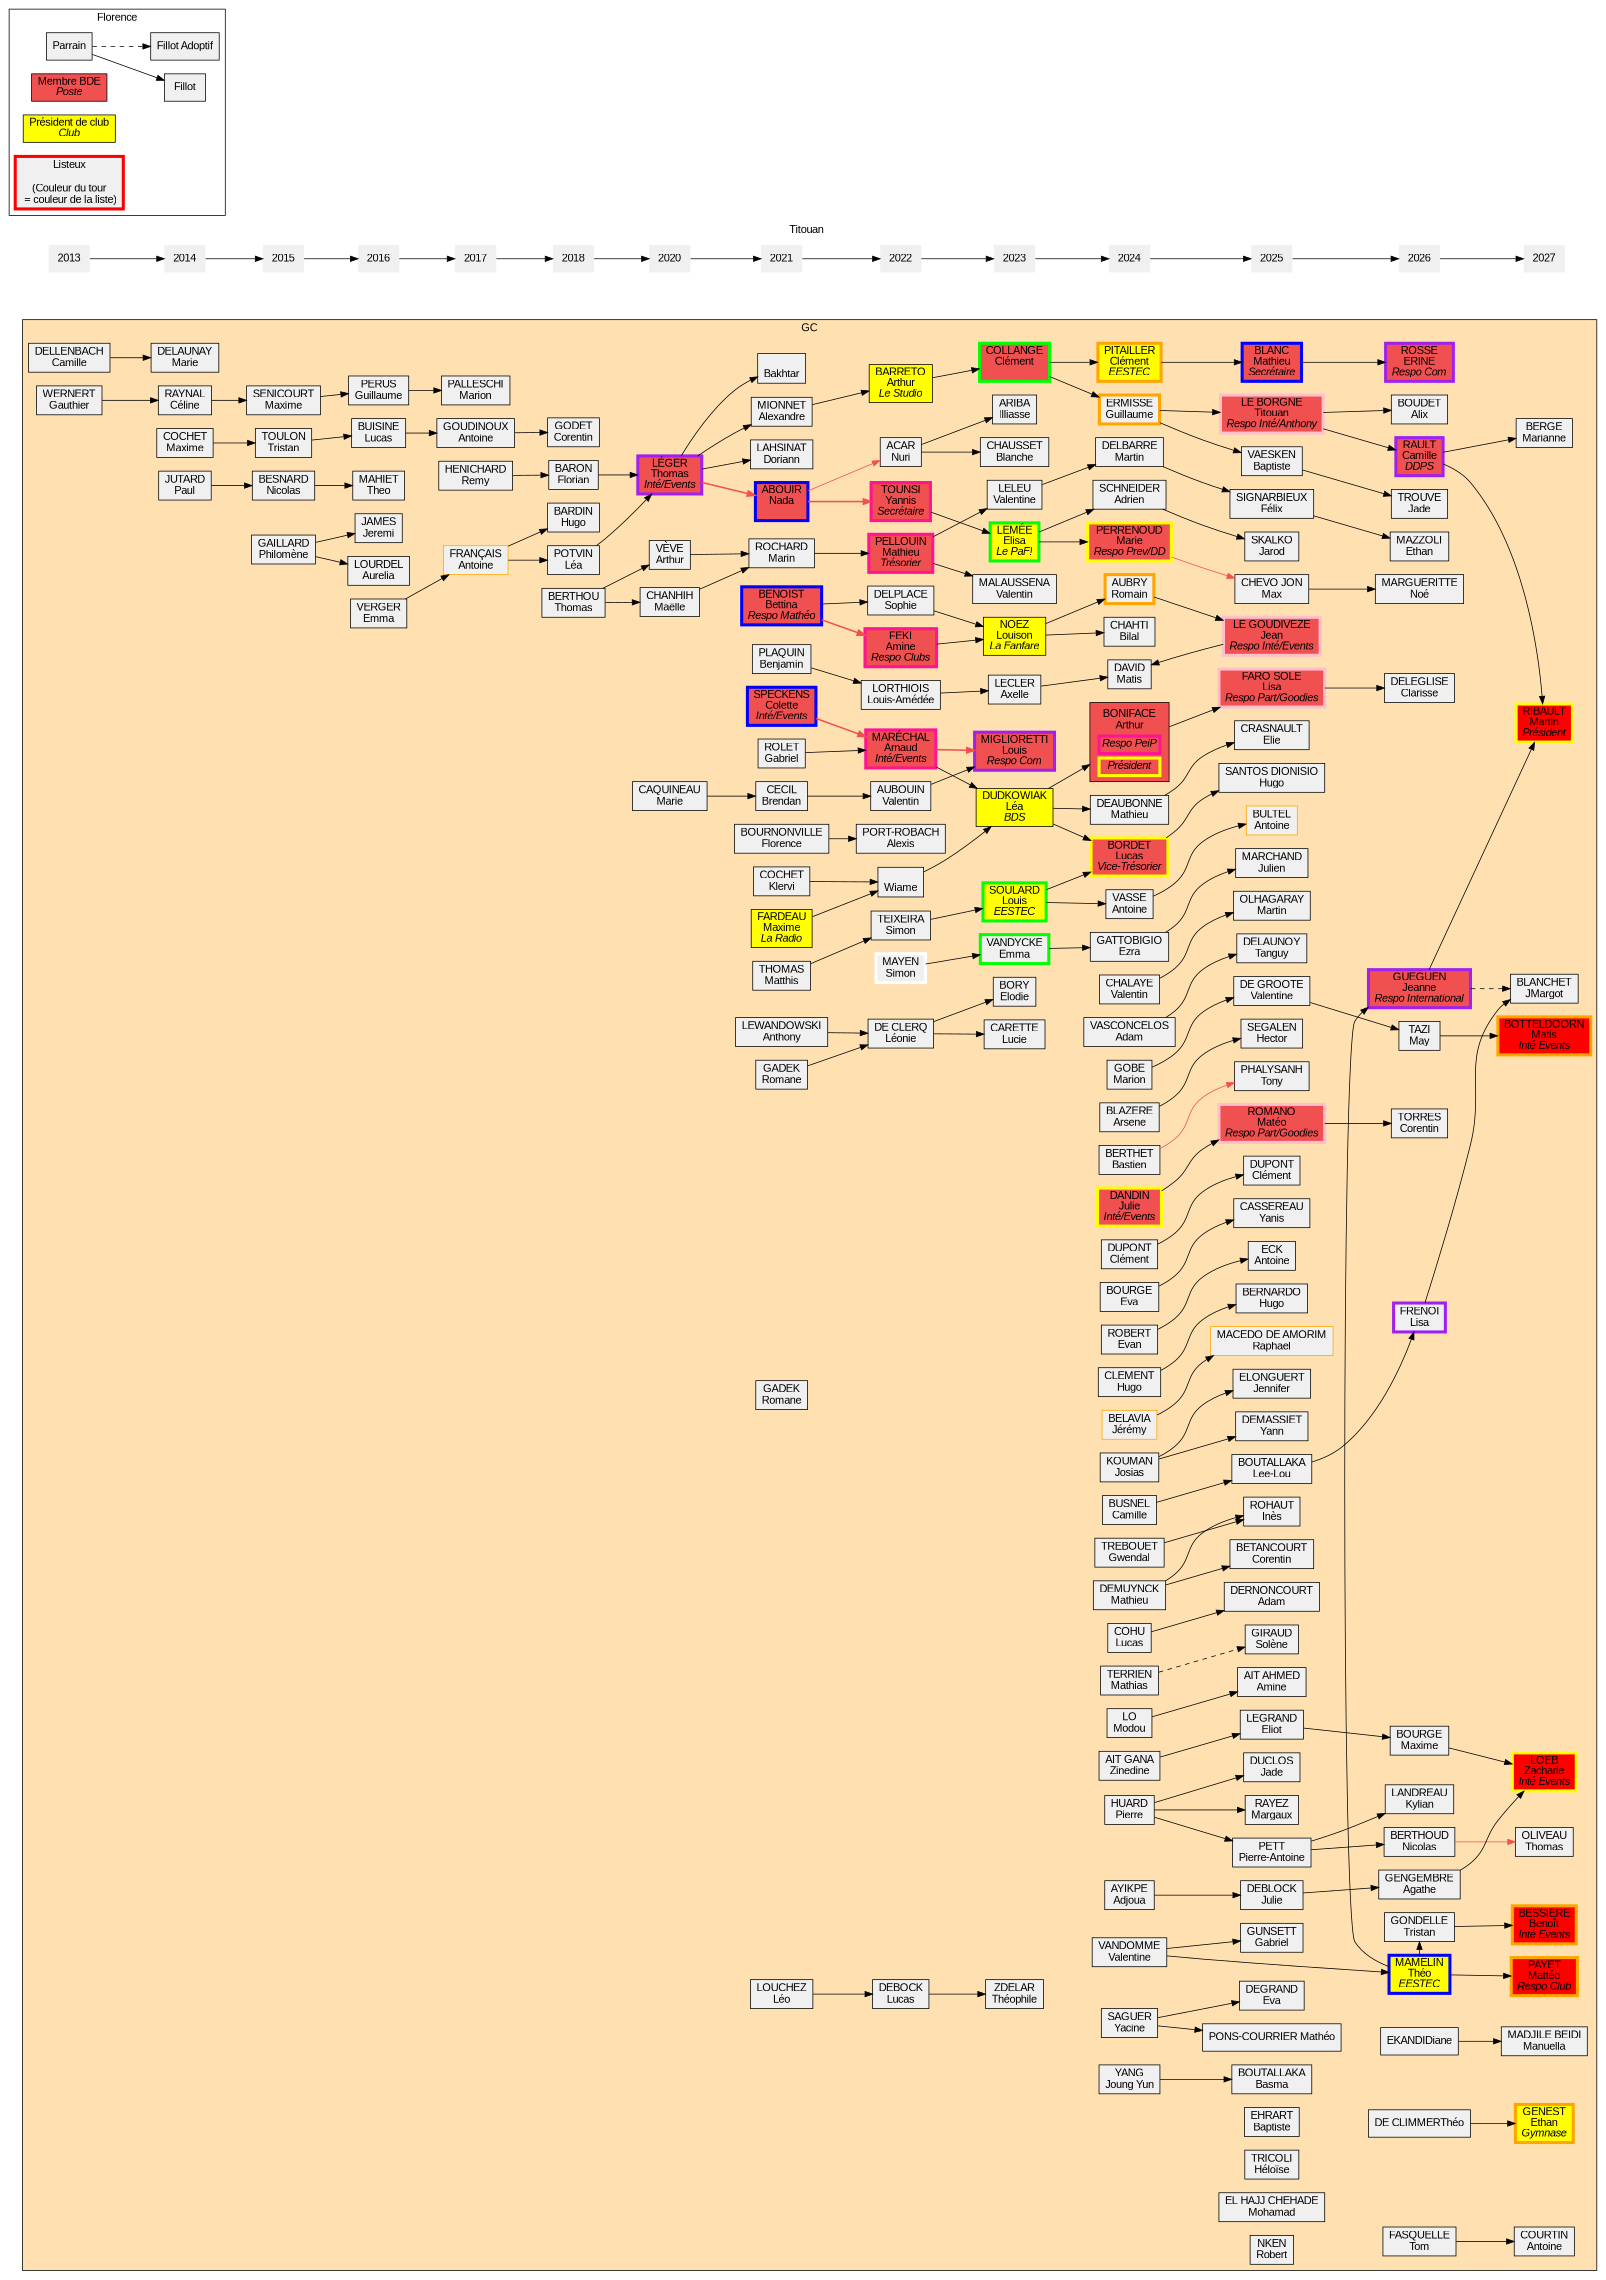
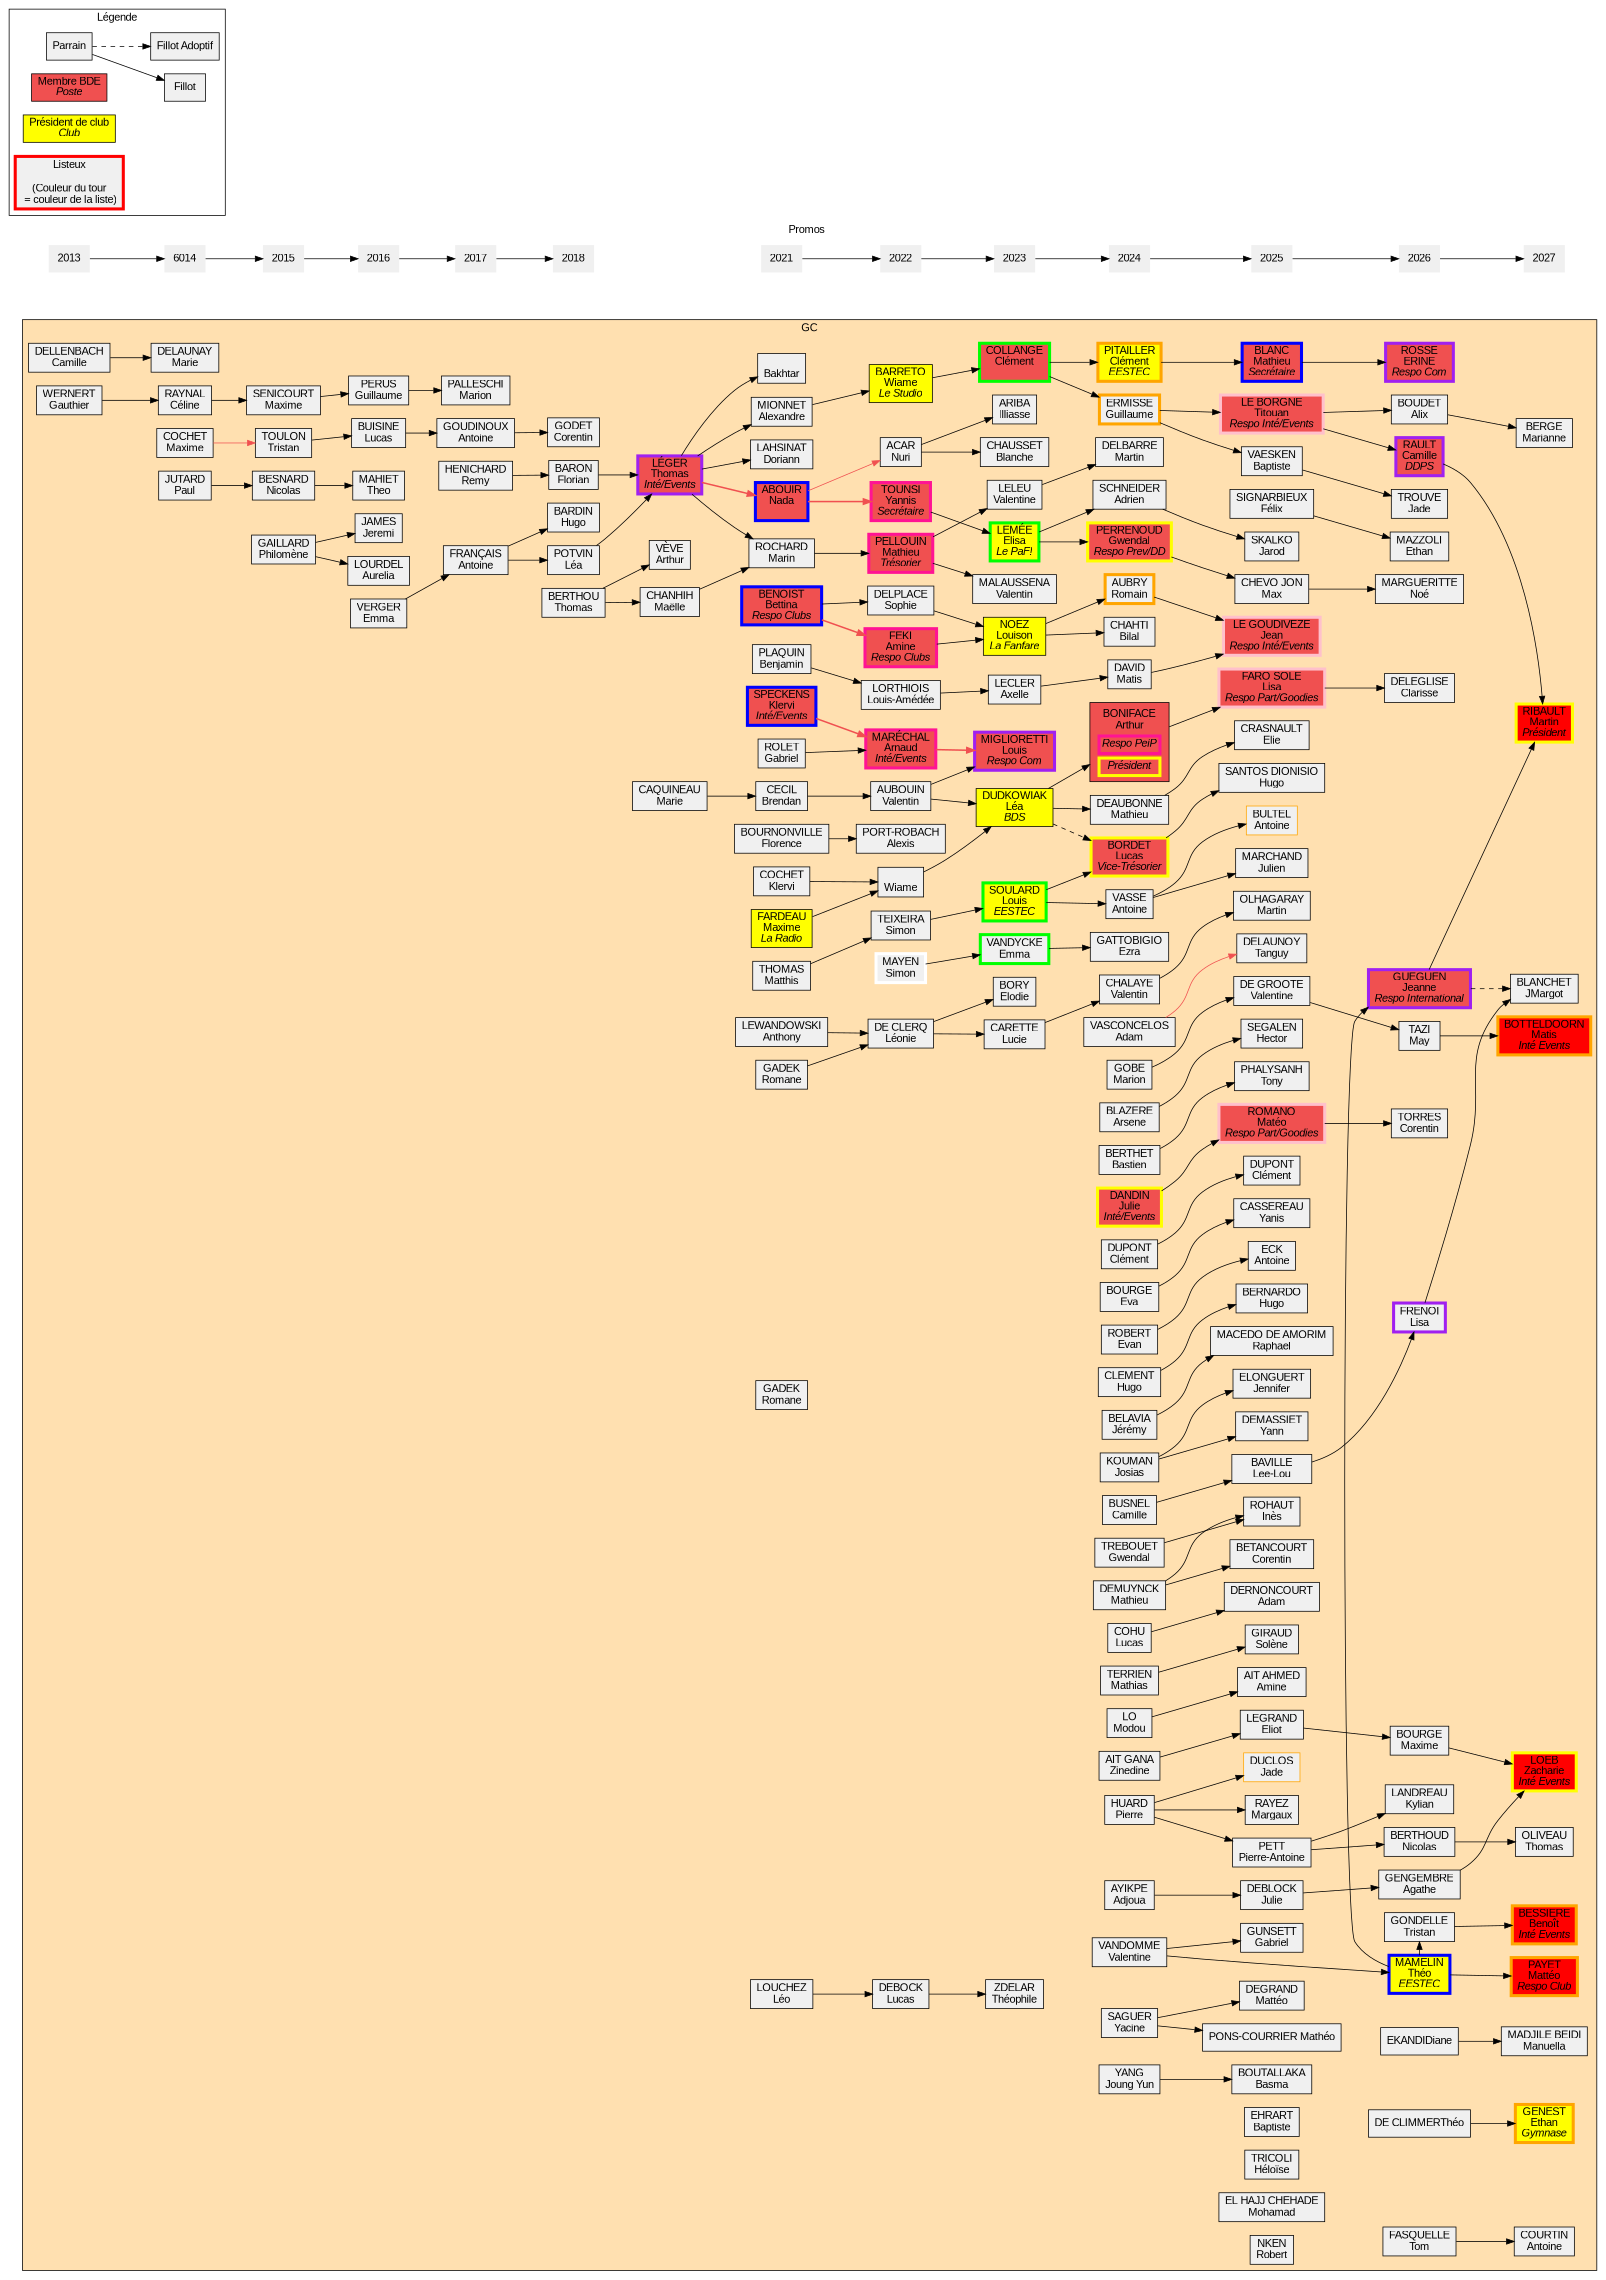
(117, 18) -> (117, 18)
(807, 230) -> (807, 230)
(185, 259) -> (185, 259)
(670, 259) -> none
(901, 383) -> (901, 383)
(1272, 424) -> (1272, 424)
(230, 443) -> (230, 443)
(1476, 446) -> (1478, 421)
(1192, 479) -> none
(1129, 541) -> (1129, 541)
(716, 554) -> (718, 516)
(476, 560) -> (476, 560)
(1199, 567) -> (1199, 567)
(782, 616) -> (782, 616)
(1191, 653) -> (1184, 665)
(782, 706) -> (782, 706)
(958, 779) -> (950, 801)
(1068, 831) -> (1068, 831)
(1192, 897) -> (1191, 887)
(1192, 982) -> (1192, 982)
none -> (1069, 1013)
(1190, 1113) -> (1190, 1113)
(1272, 1341) -> (1272, 1341)
(1129, 1425) -> (1129, 1425)
(1272, 1469) -> (1272, 1469)
(1198, 1661) -> (1198, 1661)
(1272, 1767) -> (1272, 1767)
(1480, 1842) -> (1480, 1842)
(1272, 1996) -> (1272, 1996)
